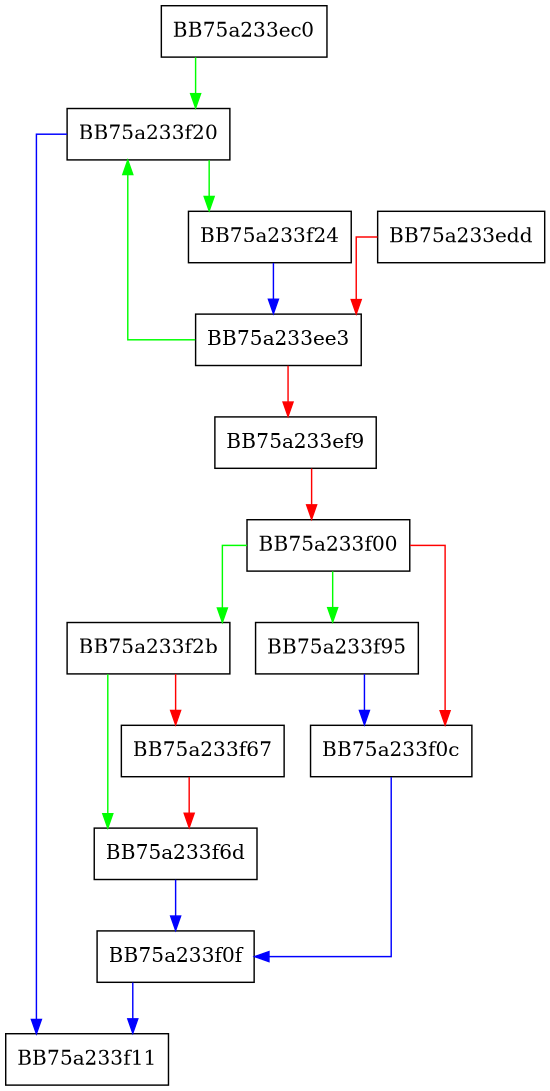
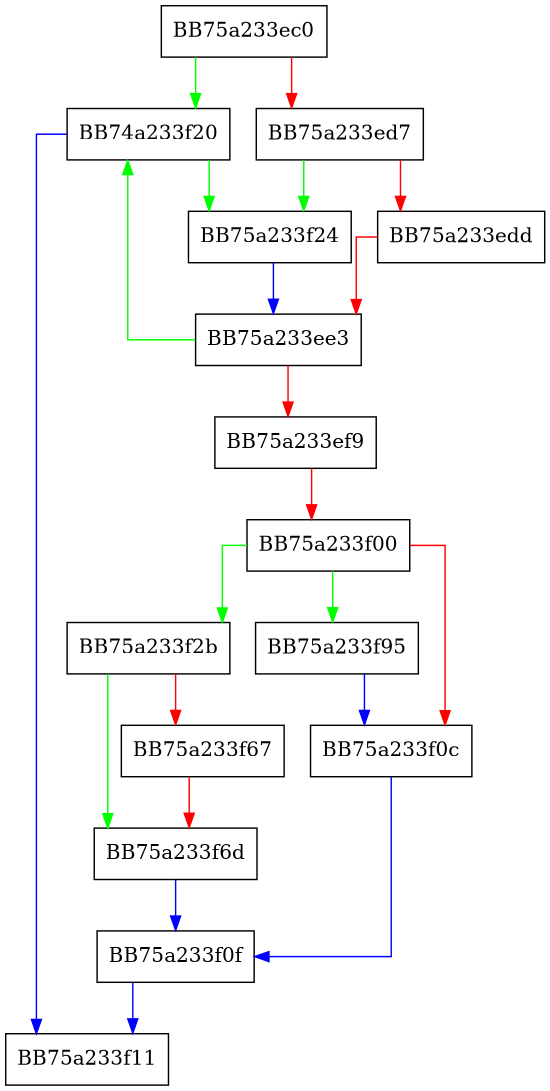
(148, 134) -> (148, 134)
none -> (340, 134)
